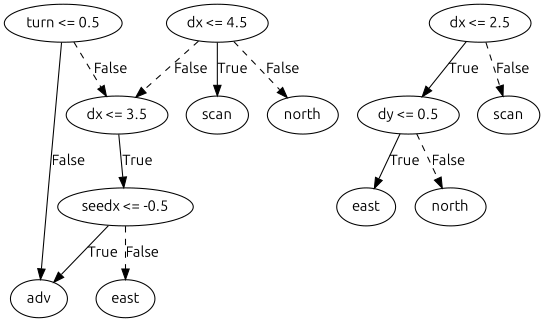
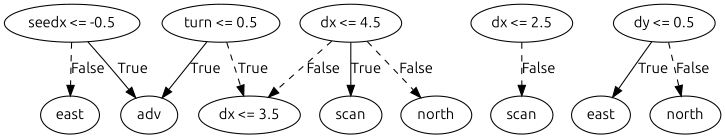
(448, 65) -> none
(111, 69) -> (253, 69)
(121, 156) -> none
(69, 161) -> (206, 69)
